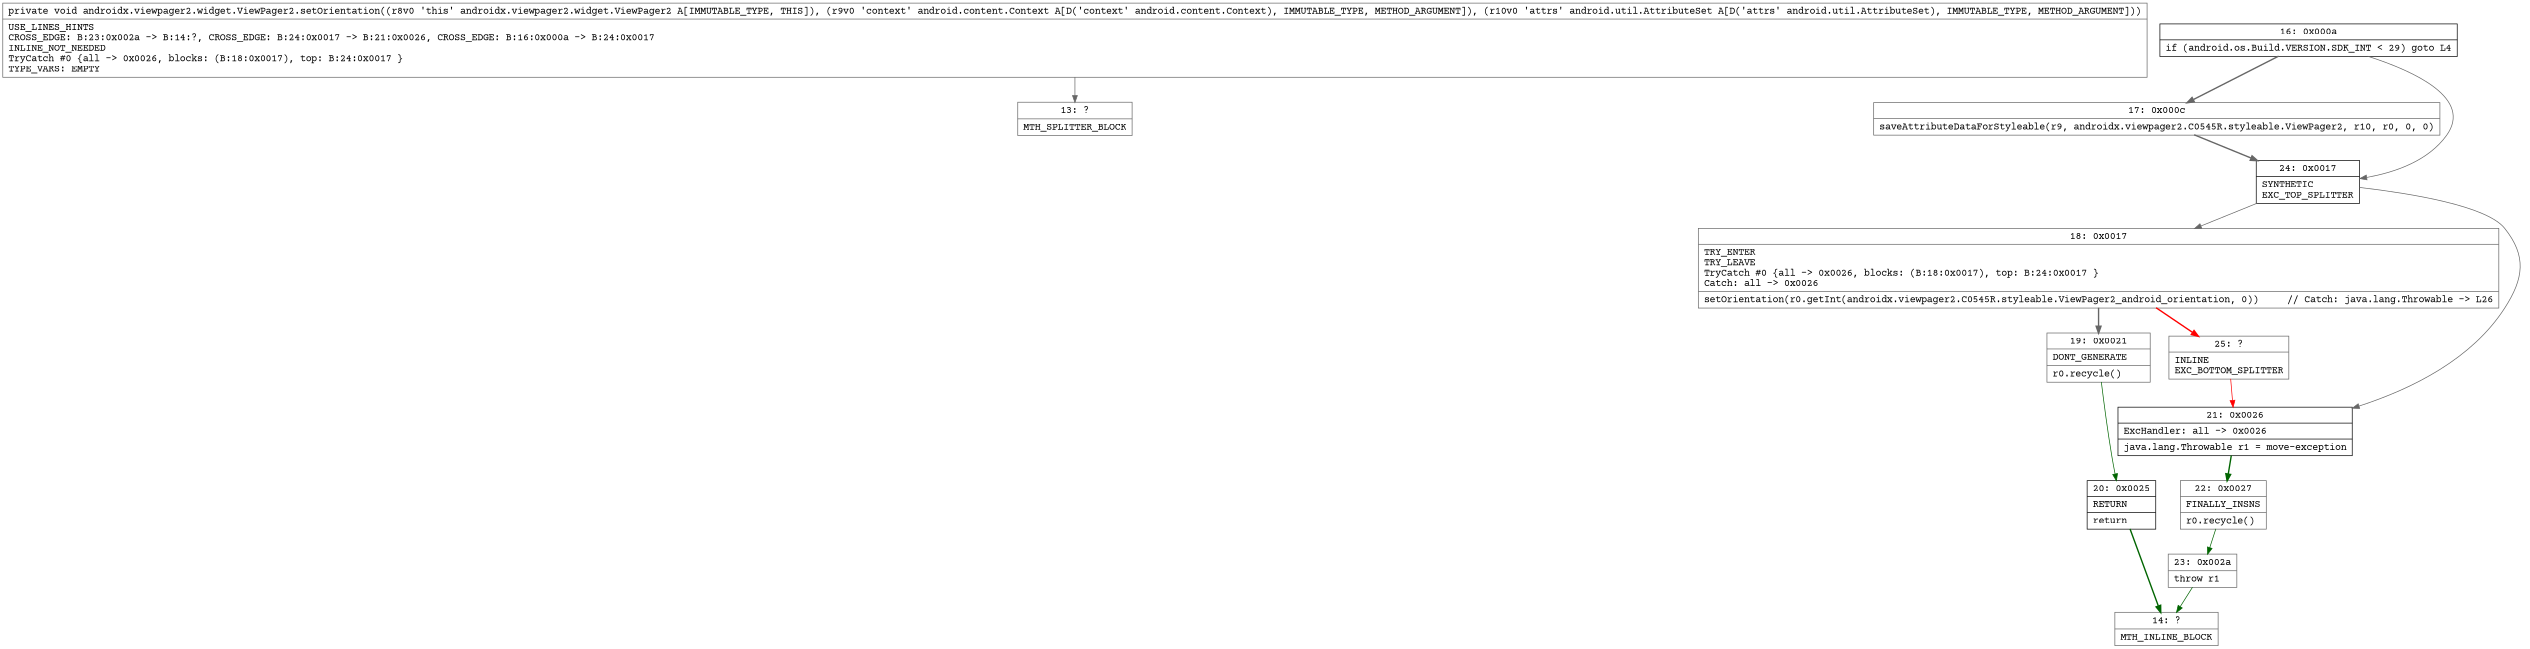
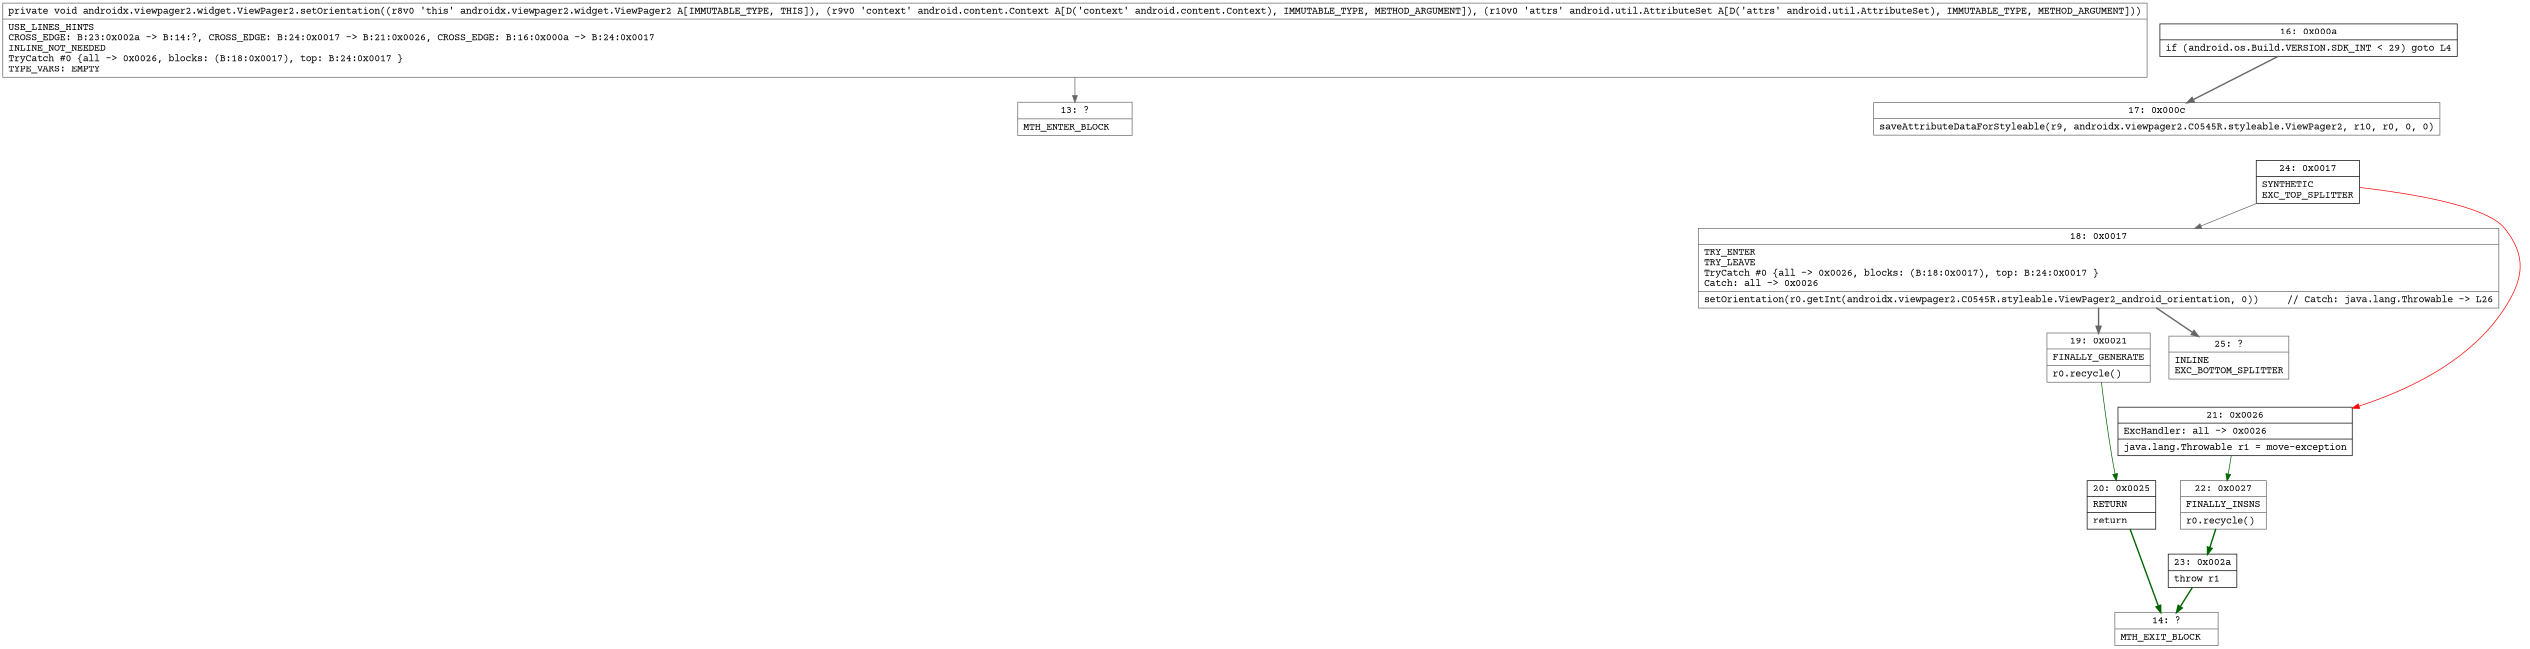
(2453, 118) -> none
(1075, 127) -> (1066, 127)
(2223, 146) -> none
(2518, 281) -> (2518, 281)
(2174, 320) -> (2174, 320)
(2090, 357) -> (2099, 357)
(2232, 390) -> none
(2230, 465) -> (2230, 465)
(2213, 538) -> (2213, 538)
(2203, 571) -> (2203, 571)
(2186, 597) -> (2186, 597)
(2166, 637) -> (2161, 637)
